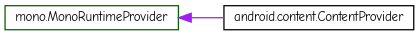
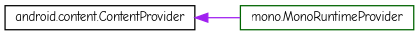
(208, 18) -> (224, 18)
